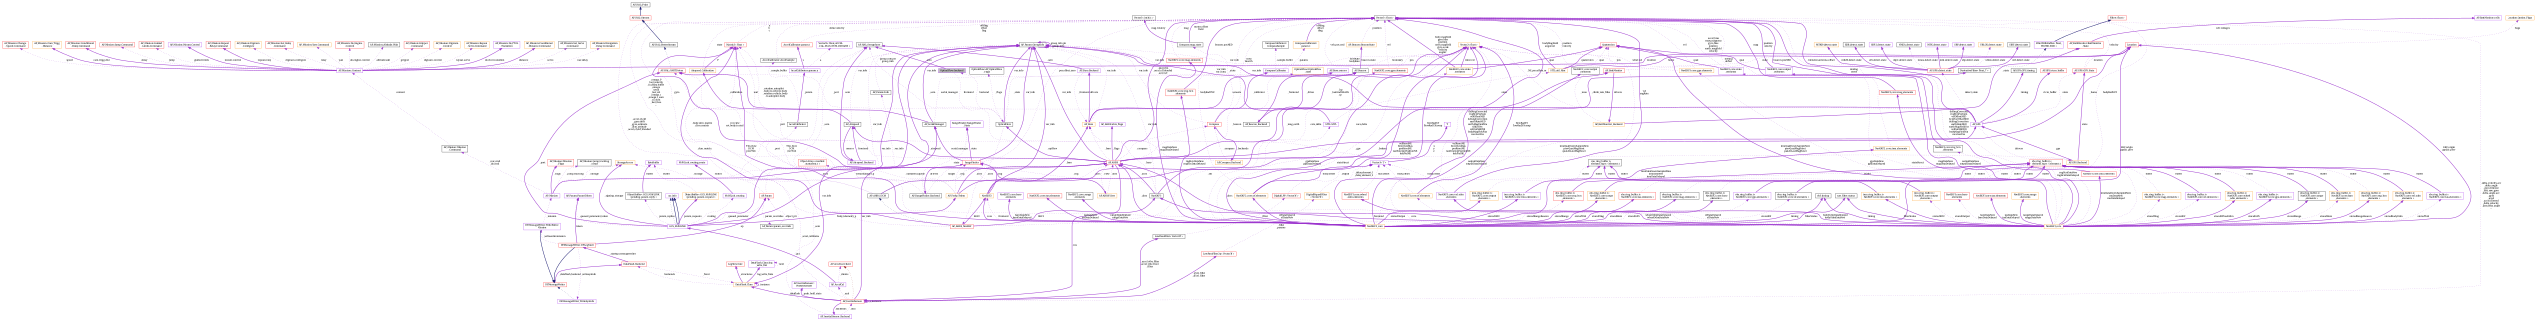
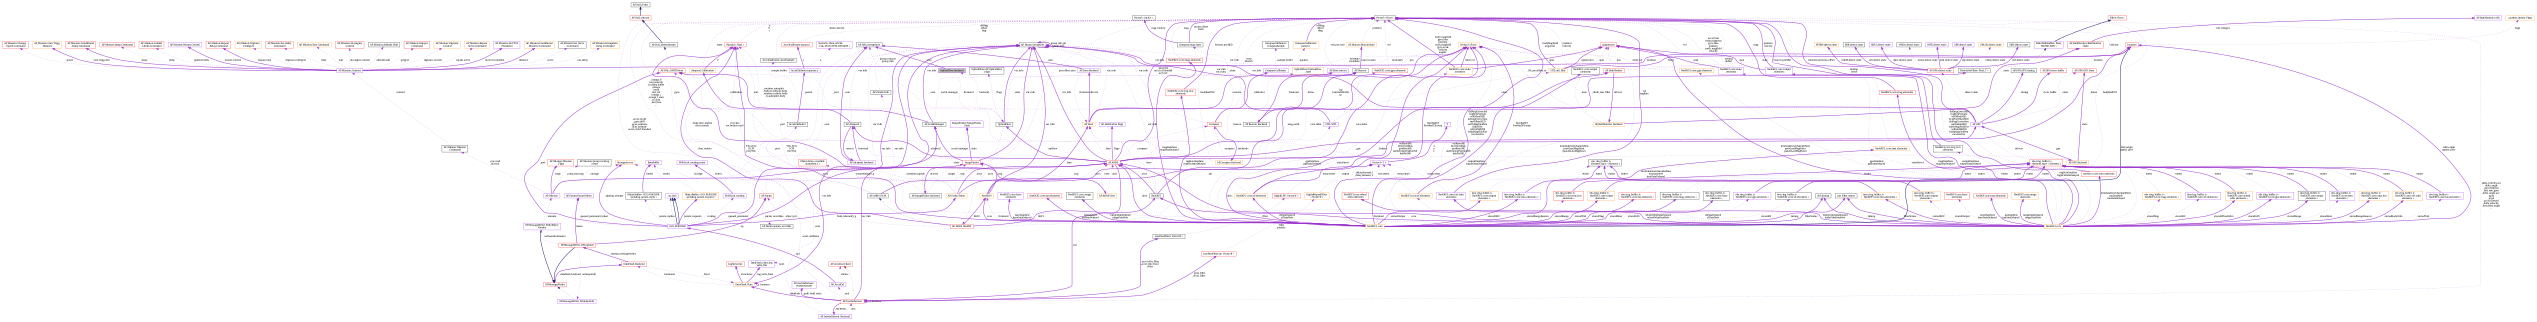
(2342, 196) -> (2342, 196)
(1906, 200) -> (1906, 200)
